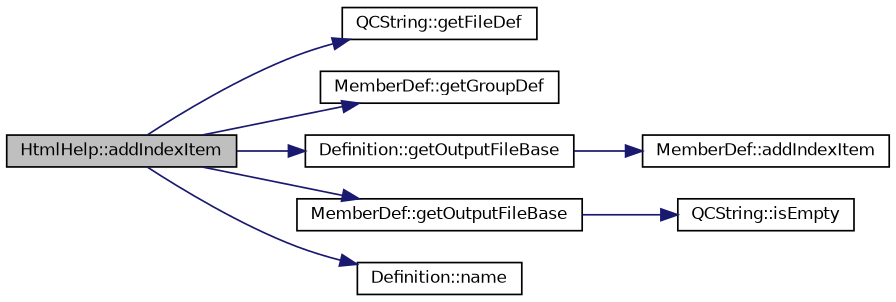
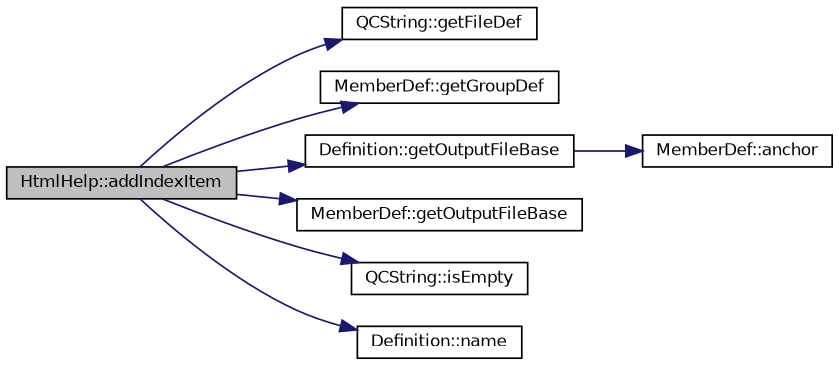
(766, 151) -> (737, 151)
(622, 215) -> (251, 232)
